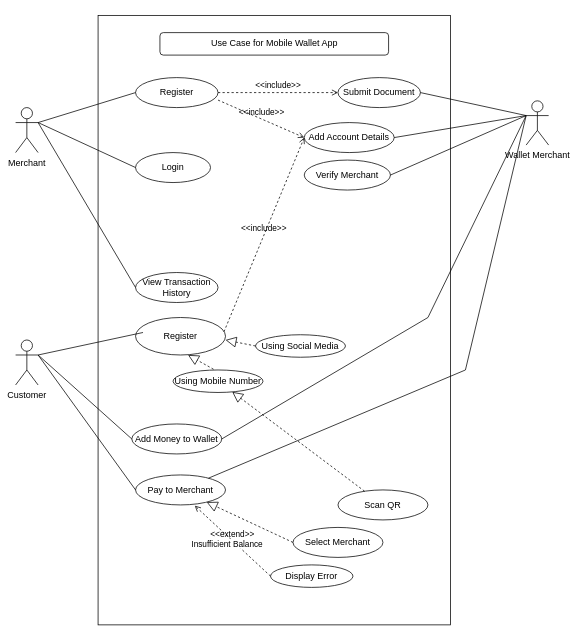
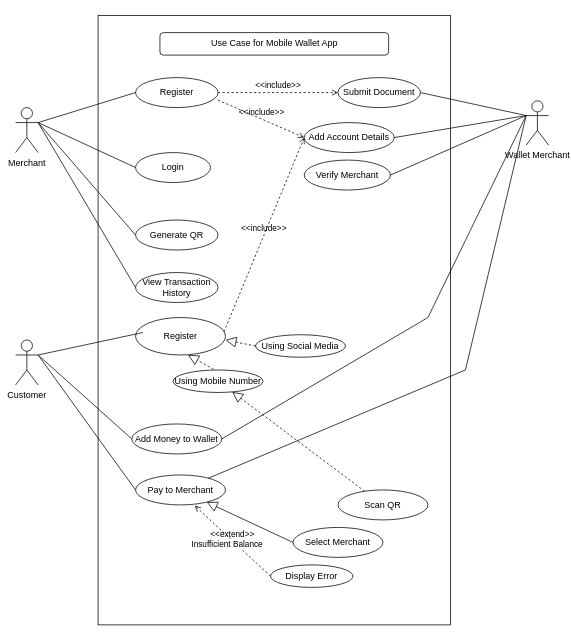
none -> (89, 182)
none -> (177, 235)
(255, 525) -> (255, 525)
